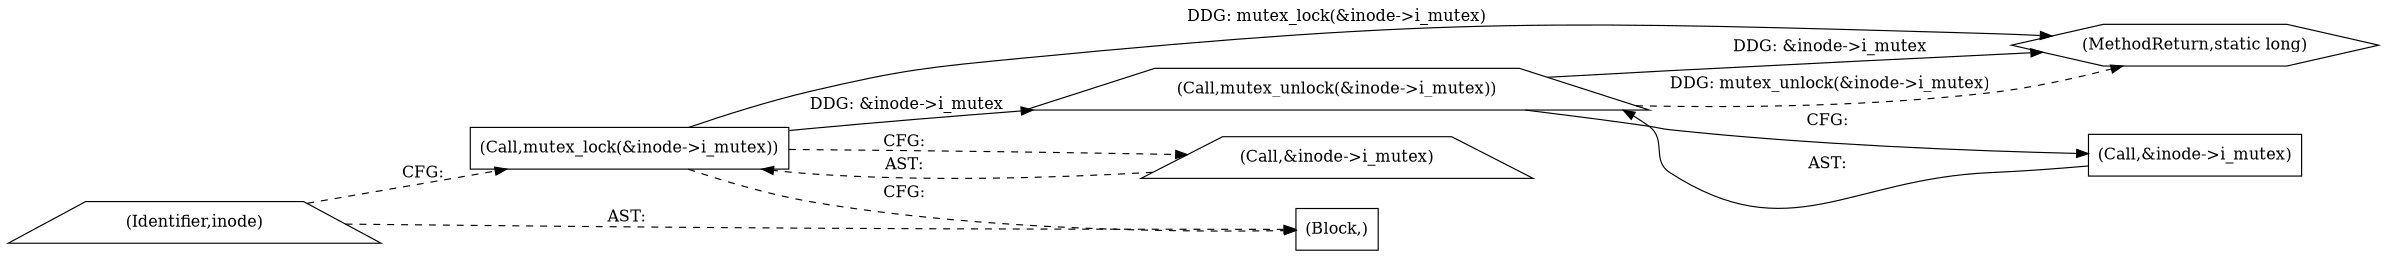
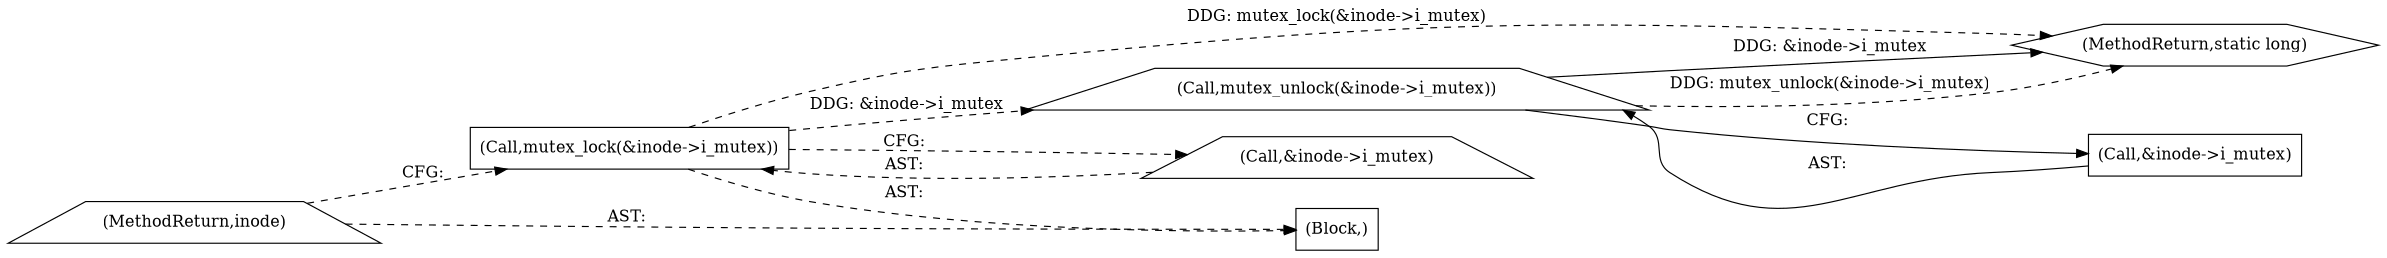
(1360, 31) -> (1360, 31)
(905, 120) -> (905, 120)
(907, 193) -> (907, 193)
(195, 222) -> (195, 222)
